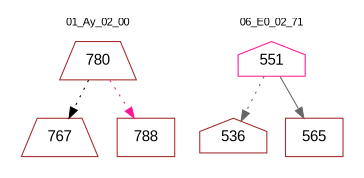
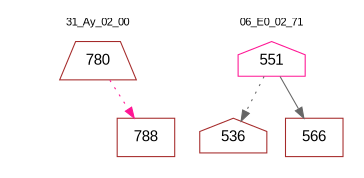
(98, 23) -> (98, 23)
(60, 137) -> none
(314, 137) -> (314, 137)
